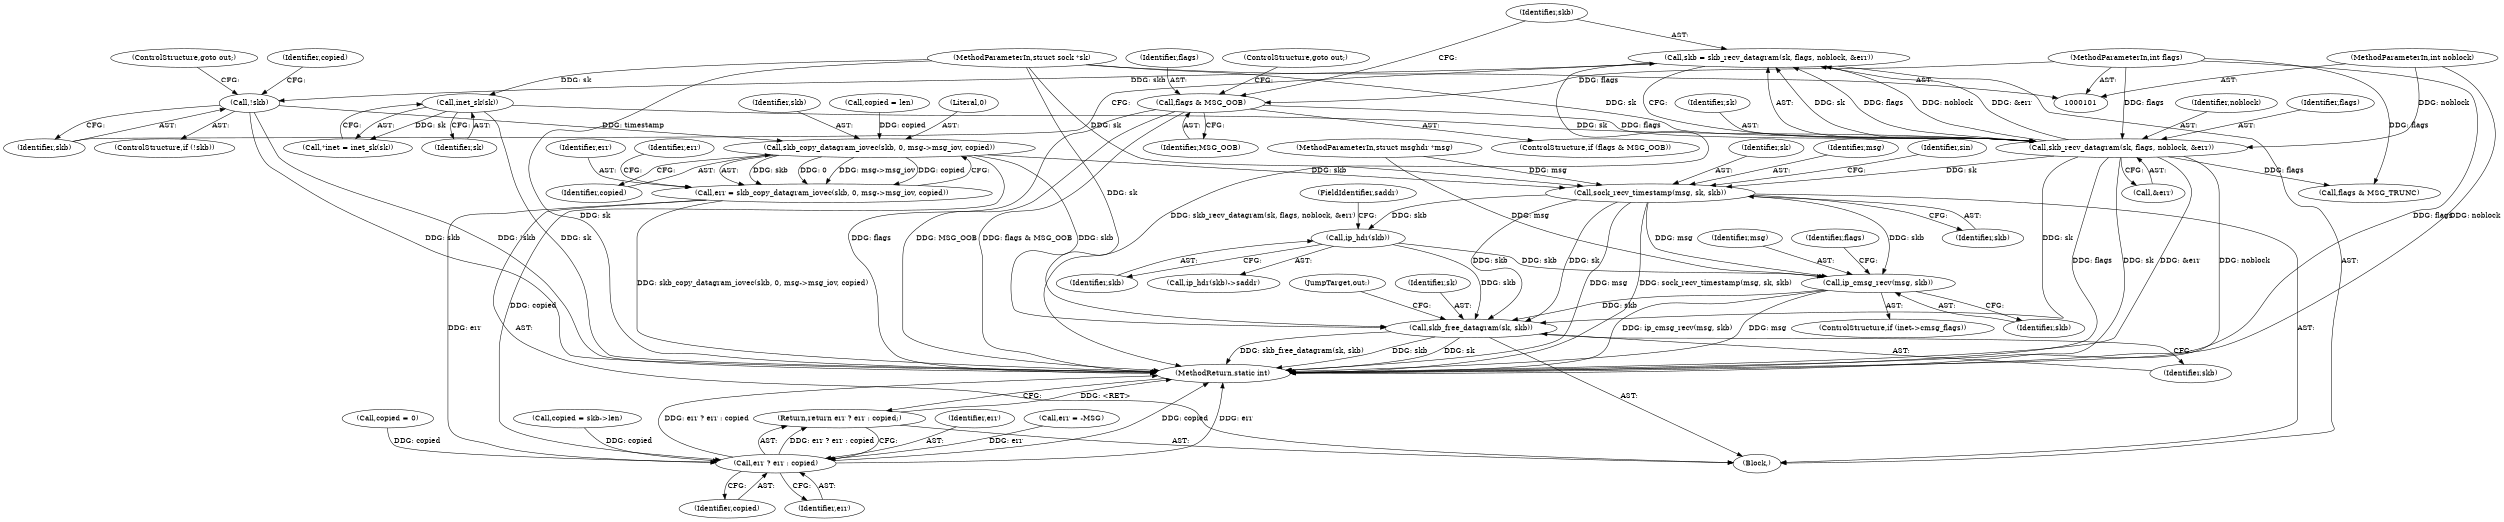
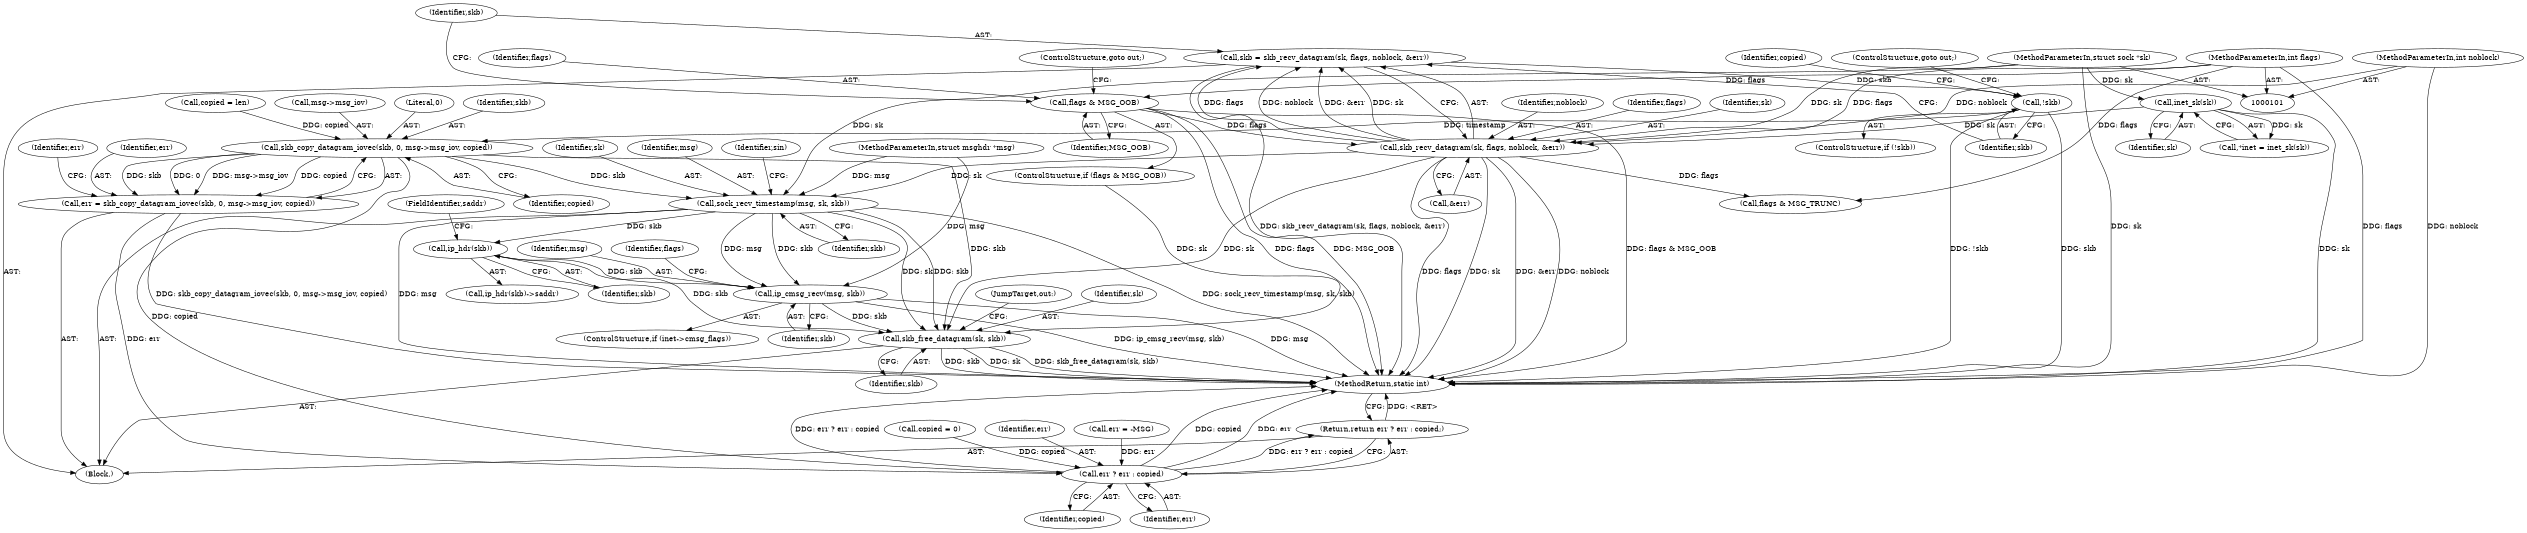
none -> (330, 103)
(1063, 299) -> (1317, 310)
(577, 419) -> none
